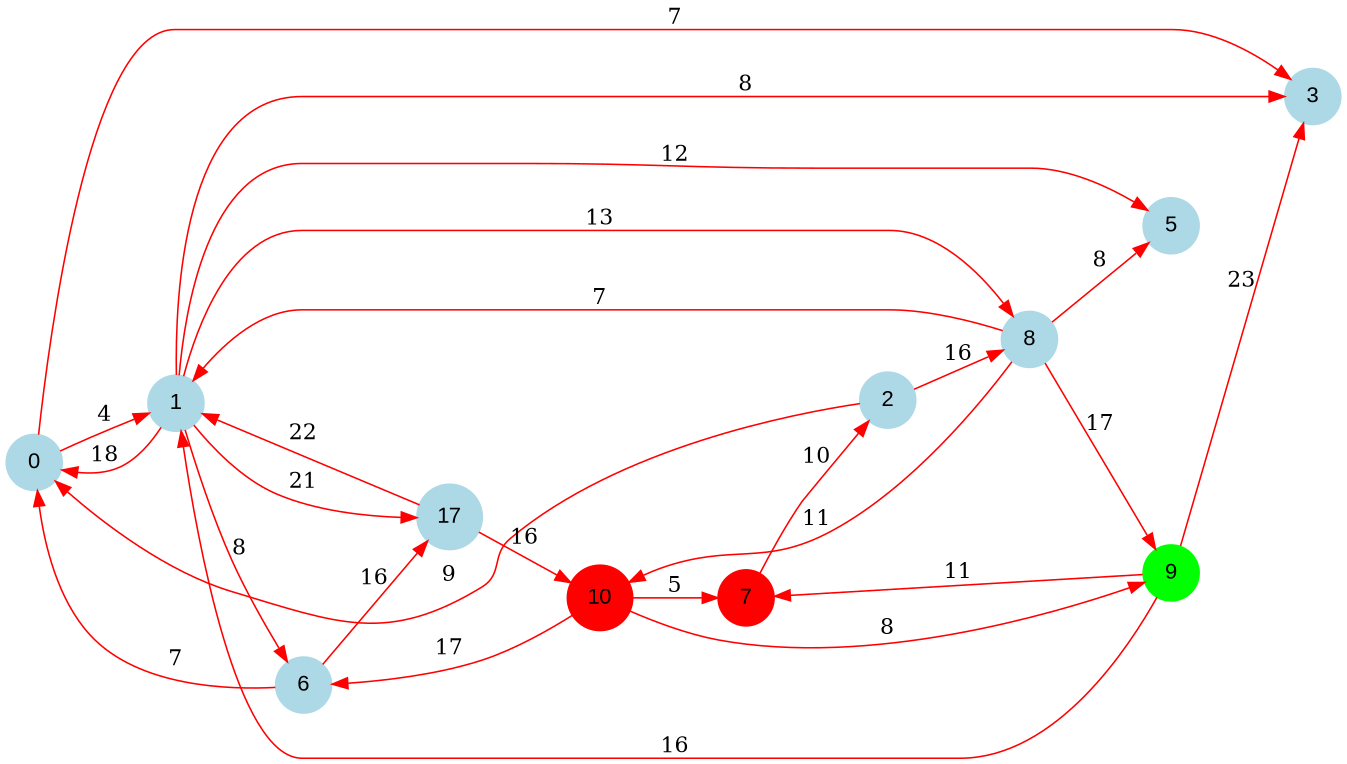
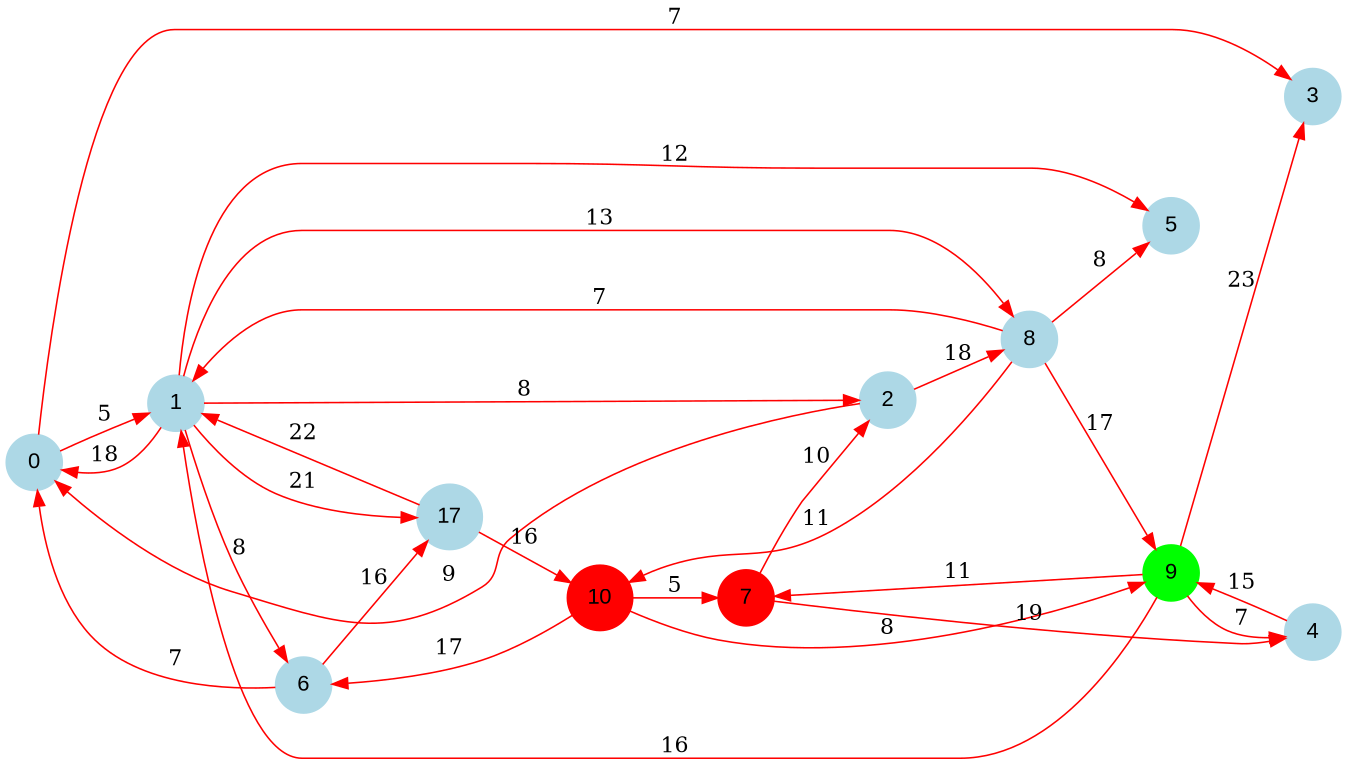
(618, 97) -> (524, 402)
(959, 354) -> (959, 354)
(105, 415) -> (105, 415)
none -> (1313, 632)
